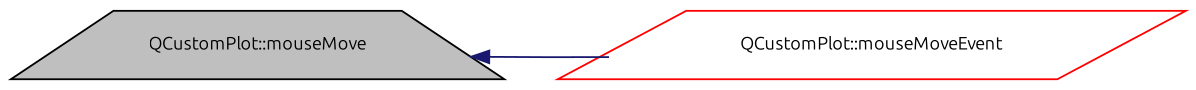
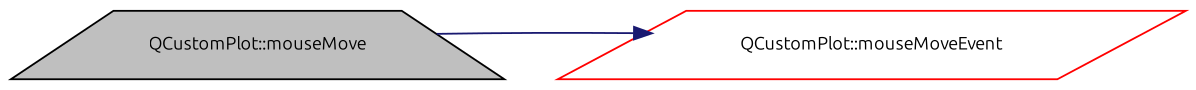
(549, 57) -> (535, 33)
